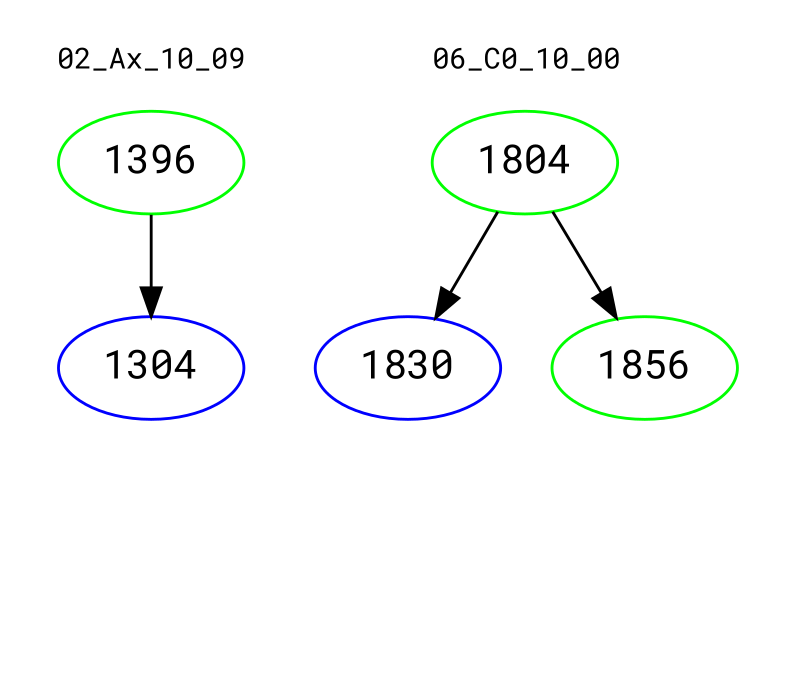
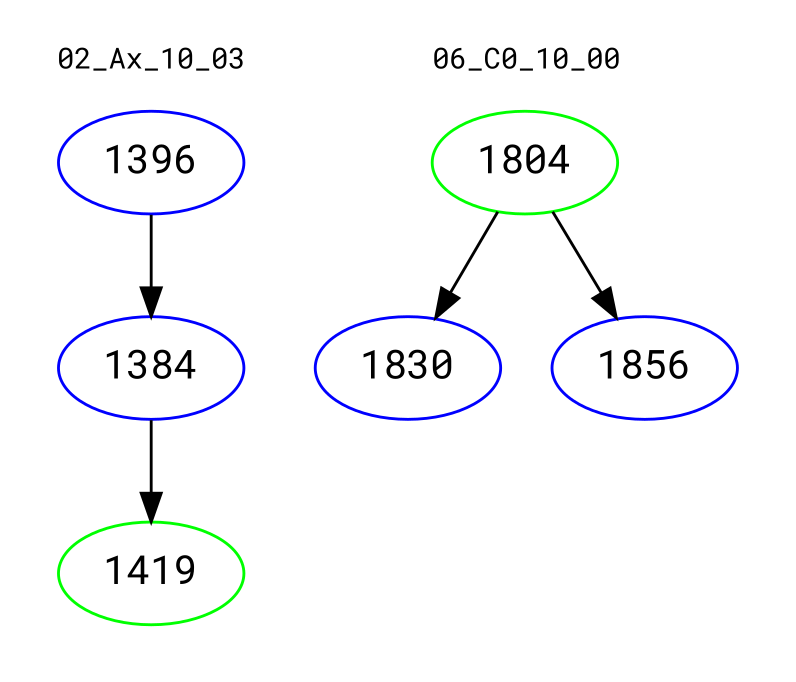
(153, 61) -> (153, 61)
(151, 163) -> (151, 163)
(151, 368) -> (151, 368)
(645, 368) -> (645, 368)
none -> (151, 573)
